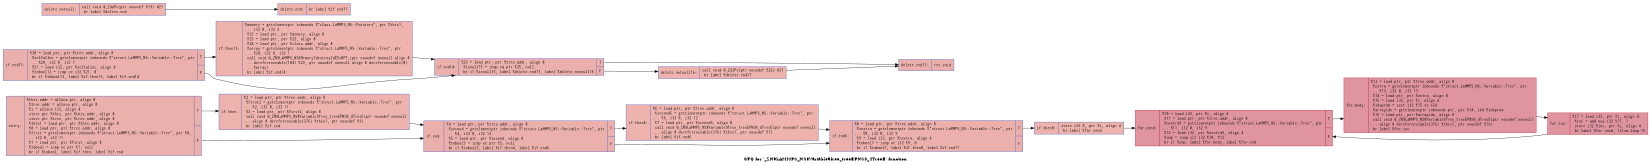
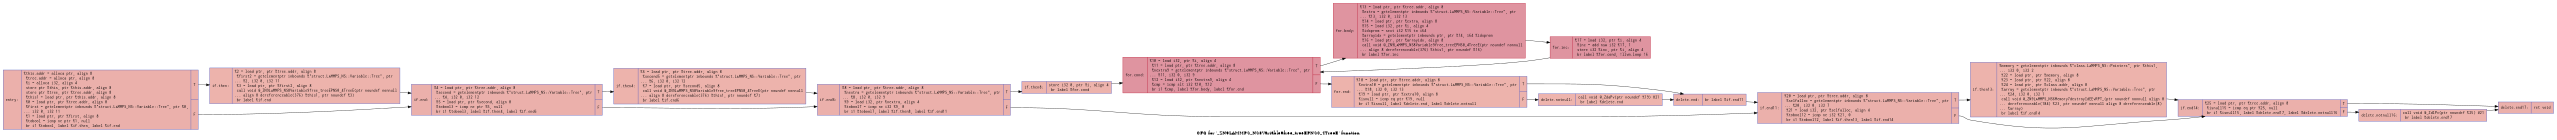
none -> (1429, 92)
none -> (1750, 102)
none -> (1382, 117)
